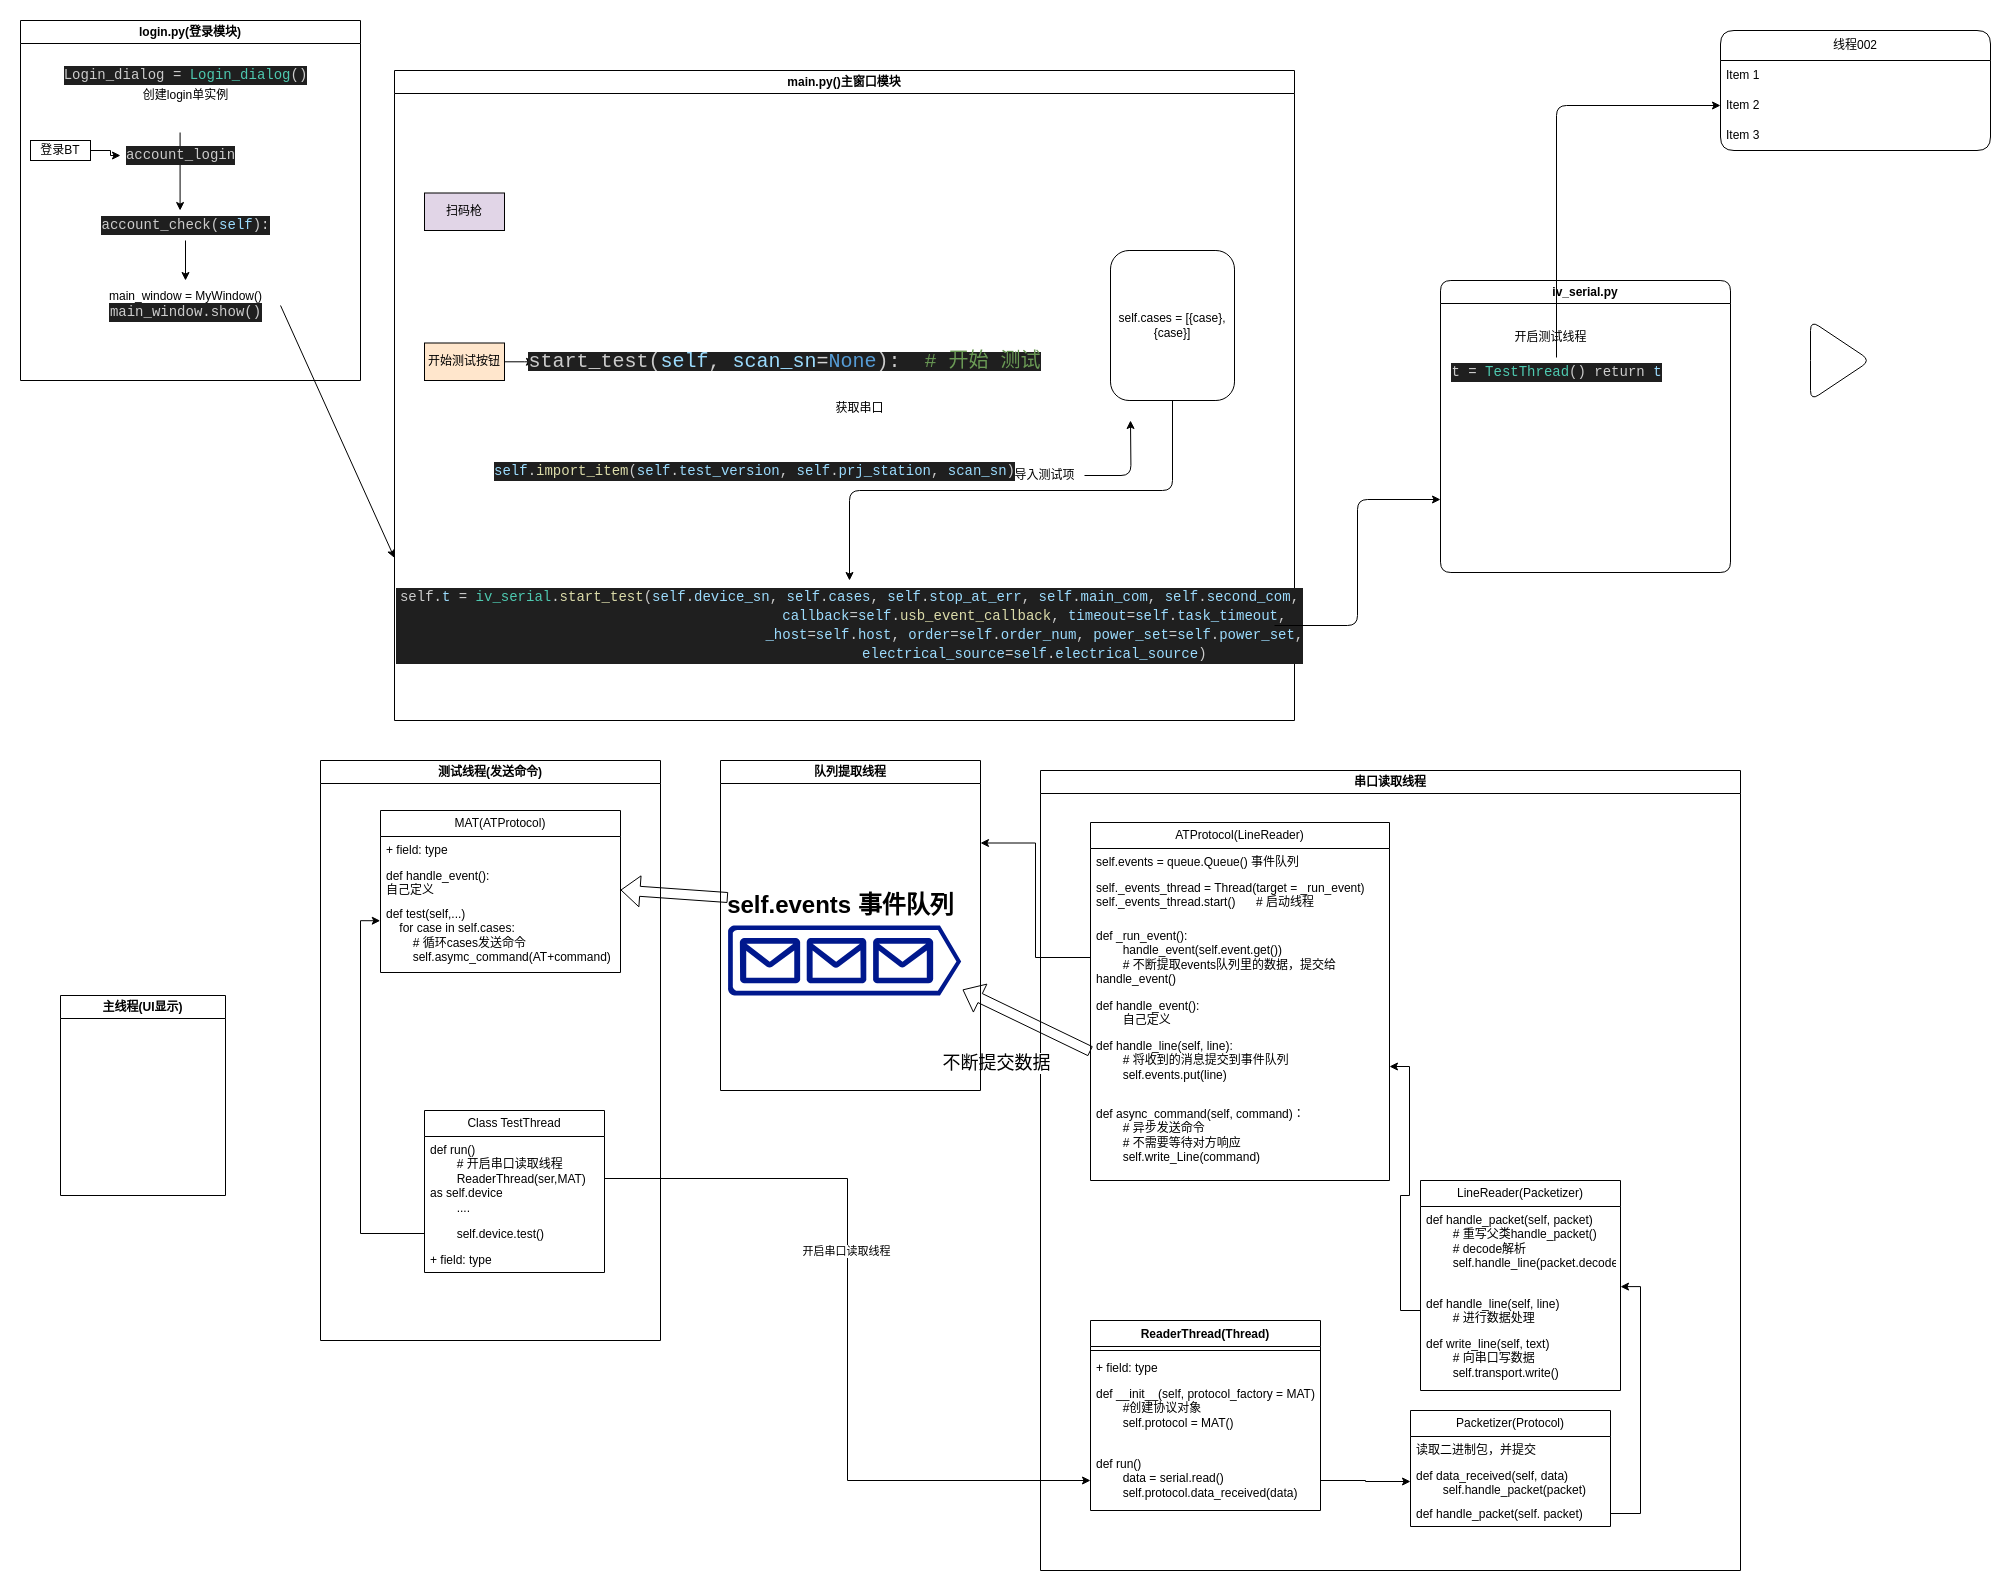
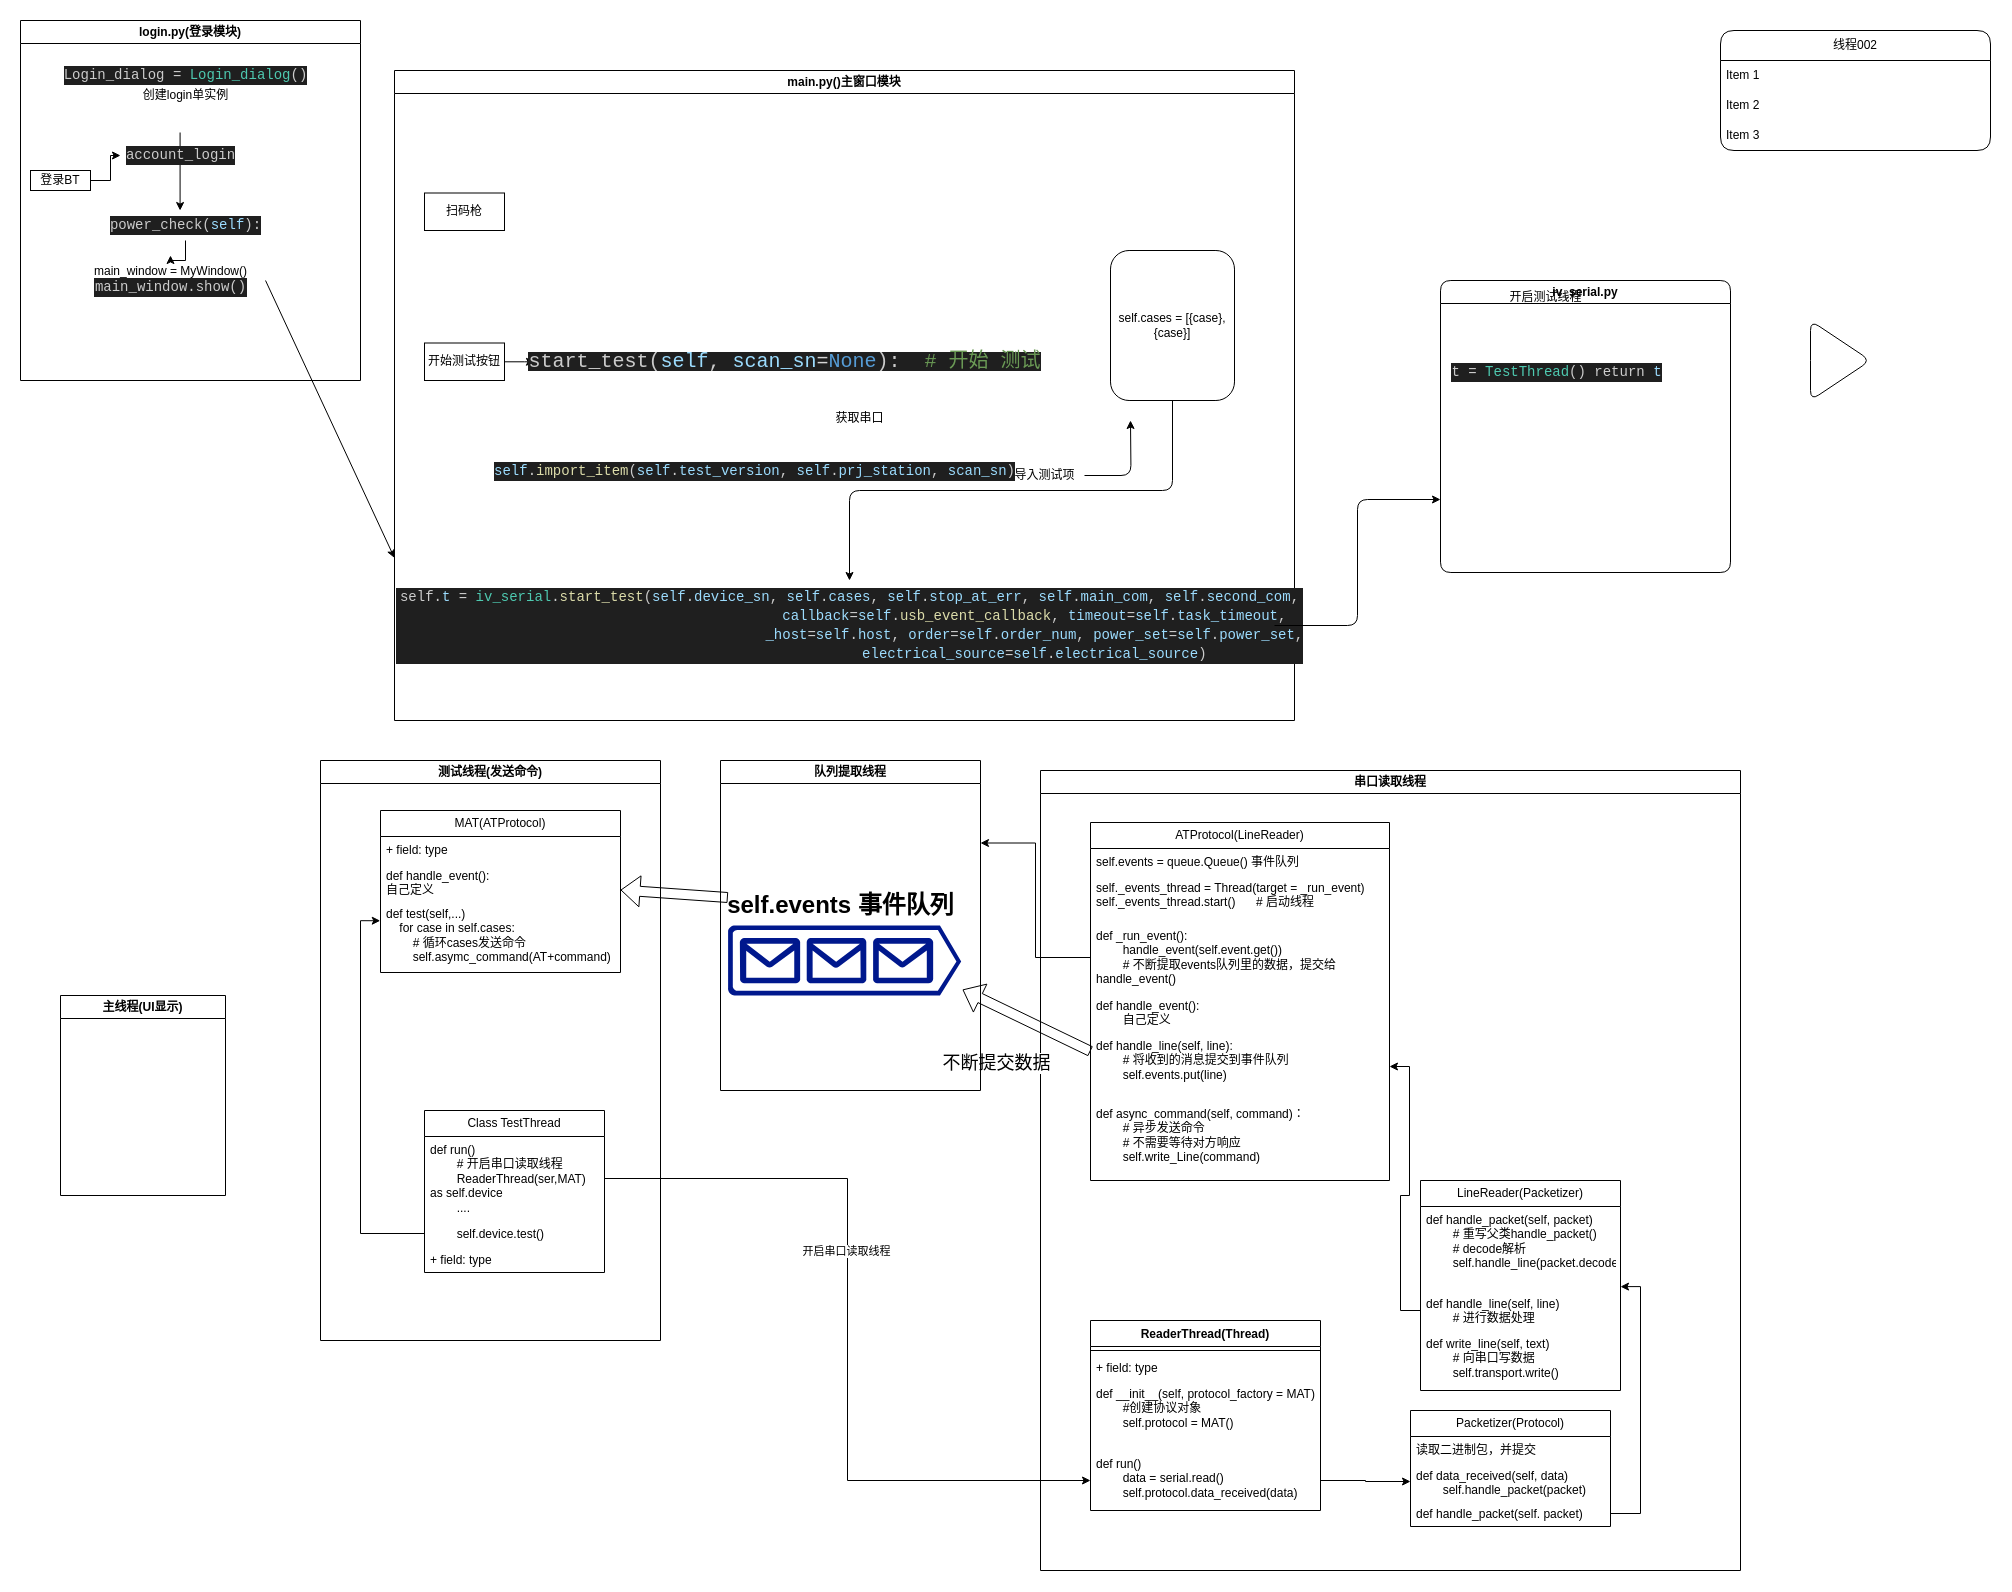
(61, 151) -> (61, 181)
(1557, 159) -> none
(465, 212) -> (465, 212)
(186, 226) -> (186, 226)
(186, 306) -> (171, 281)
(1551, 338) -> (1546, 298)
(465, 362) -> (465, 362)
(860, 408) -> (860, 418)
